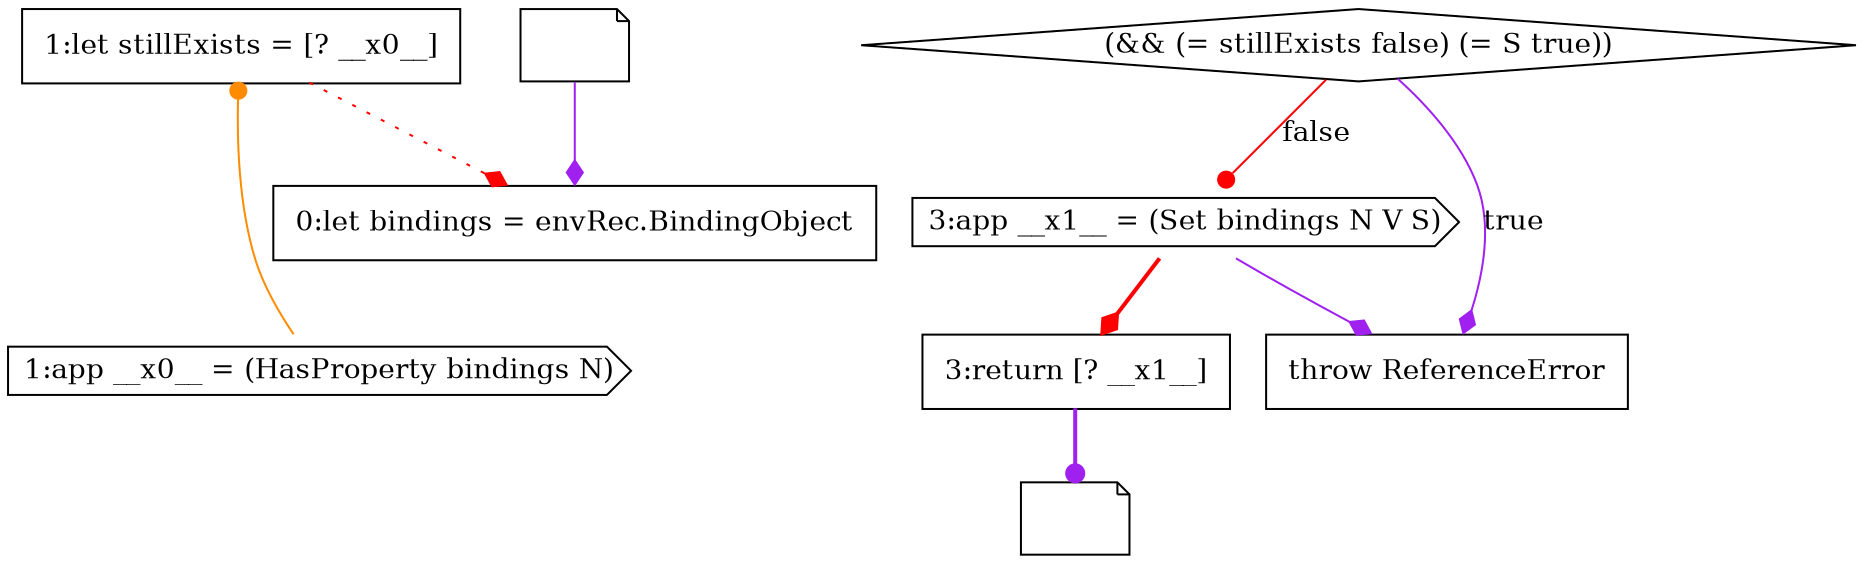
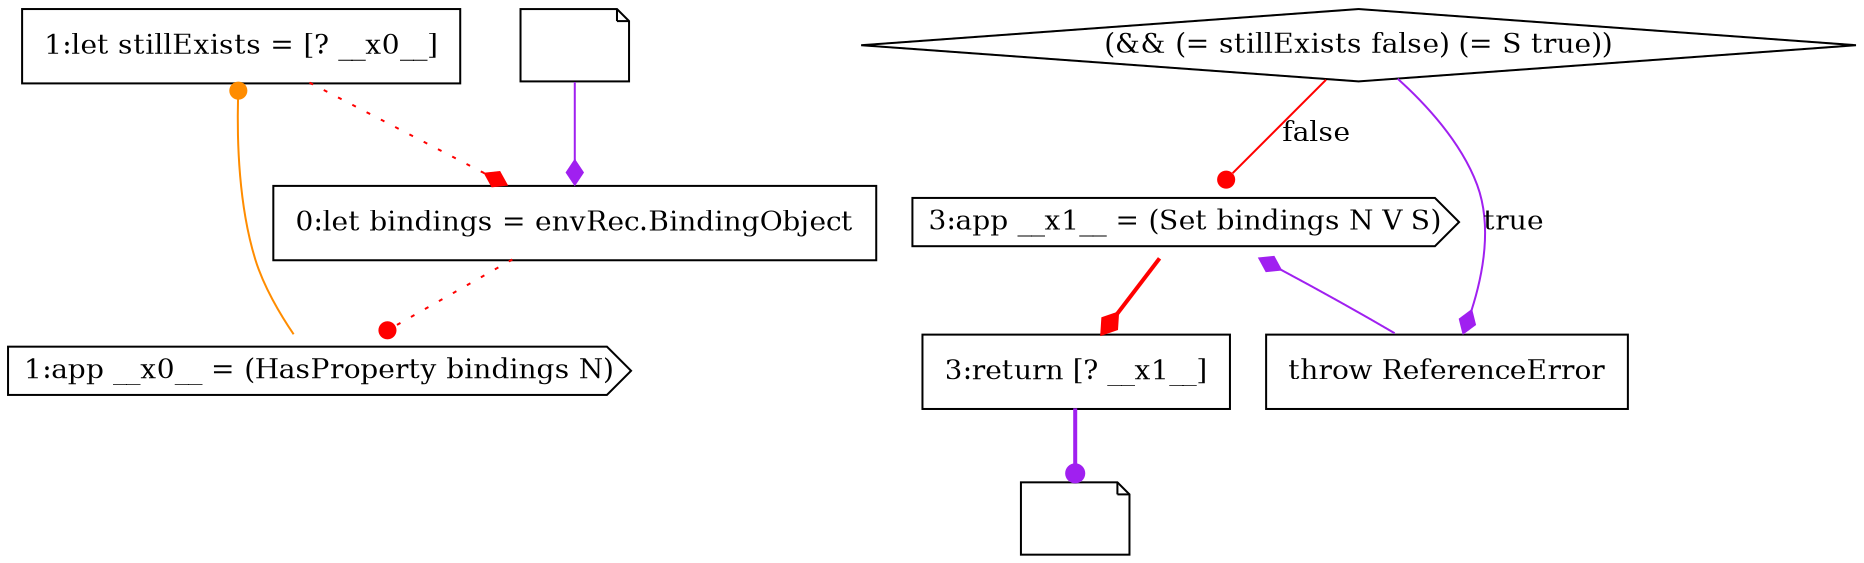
(1292, 291) -> (1338, 301)
none -> (454, 293)
